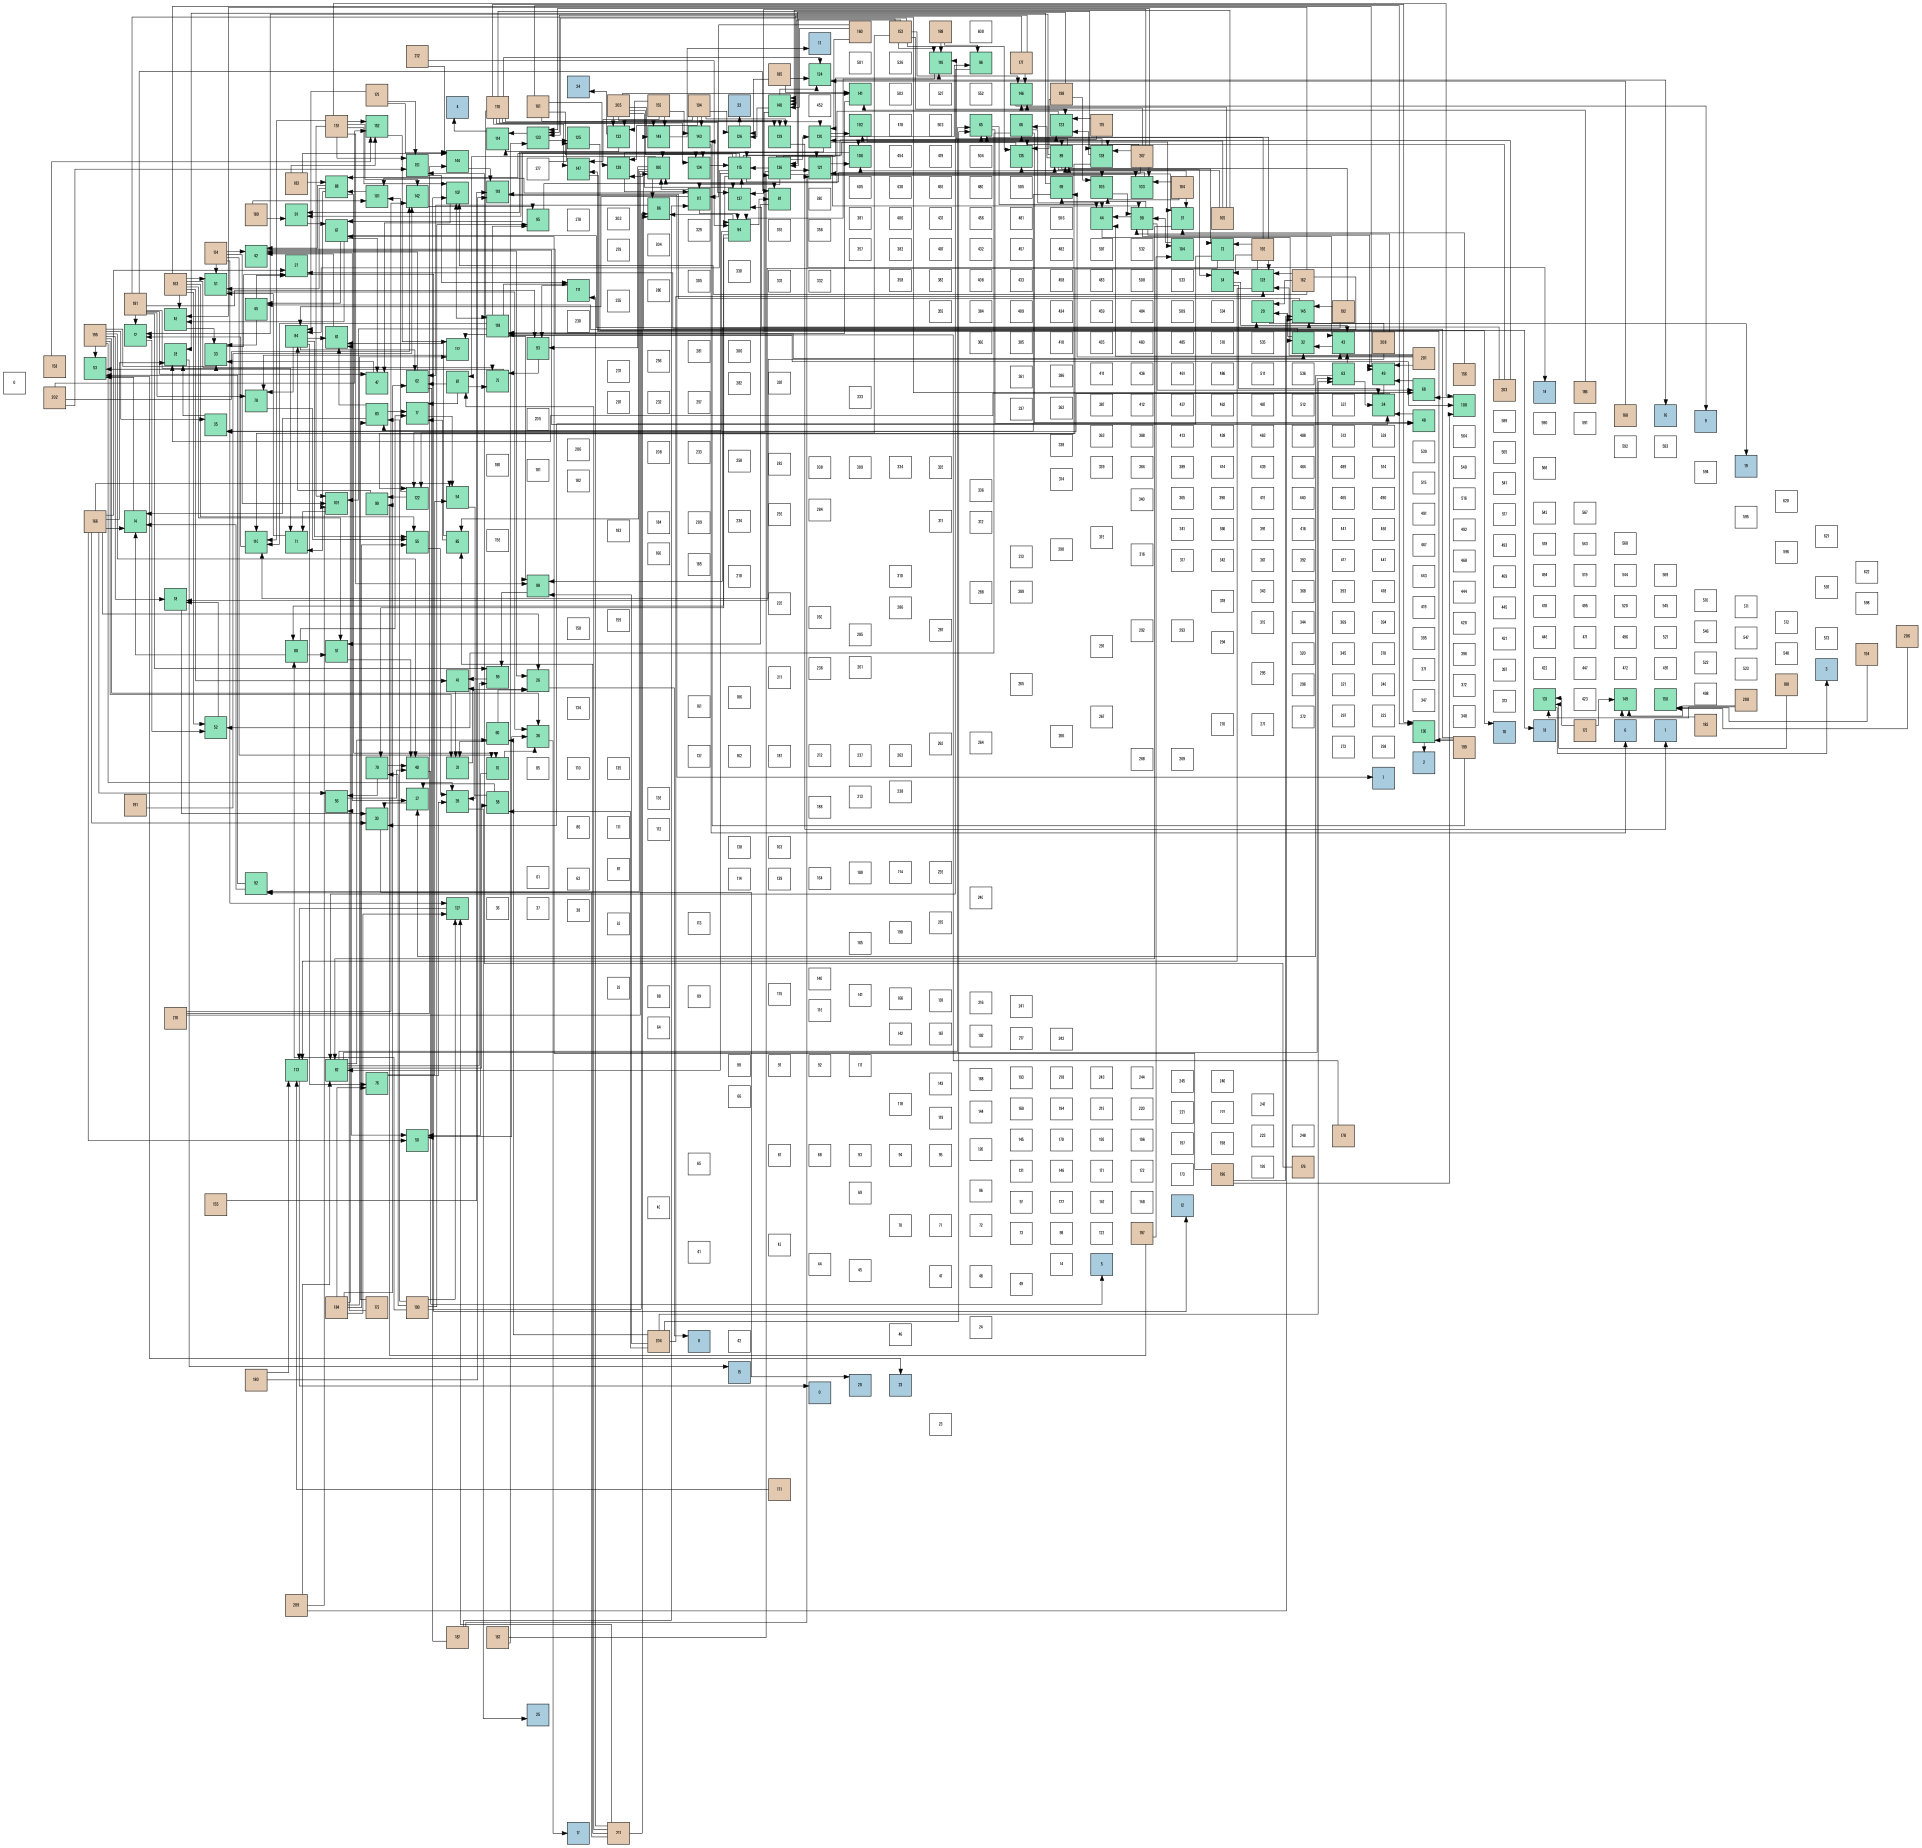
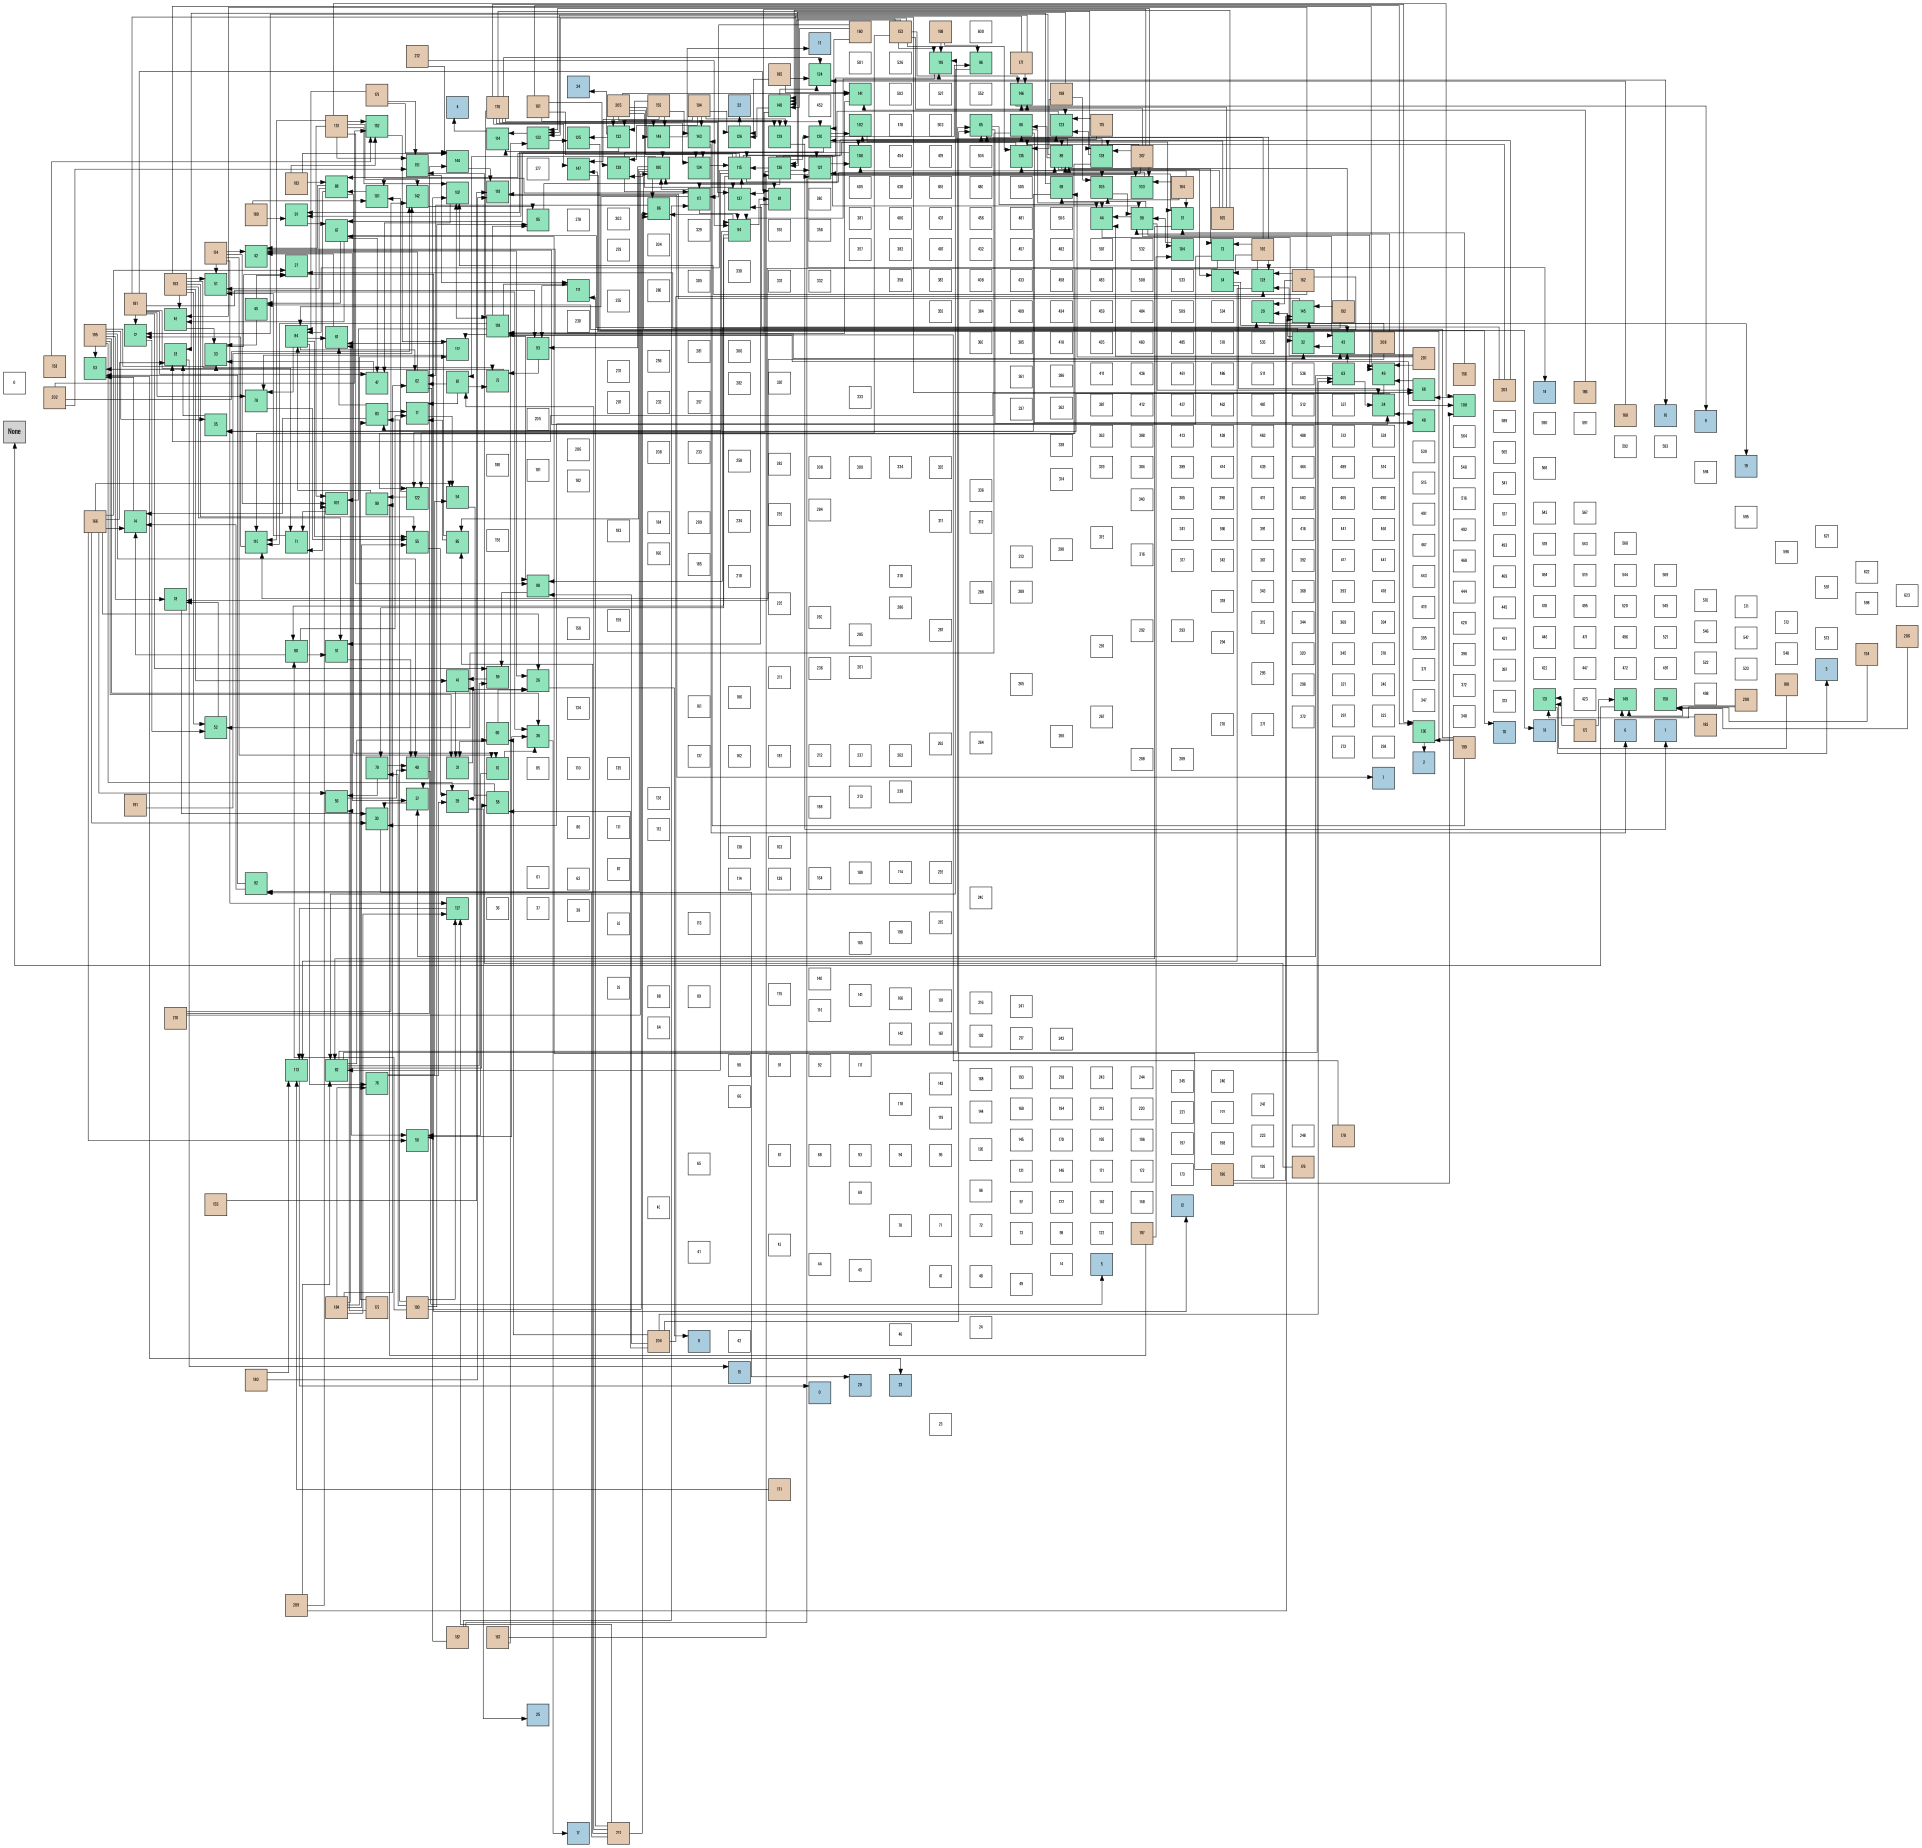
(559, 162) -> (599, 137)
none -> (15, 432)
(1786, 501) -> none
none -> (1907, 596)
